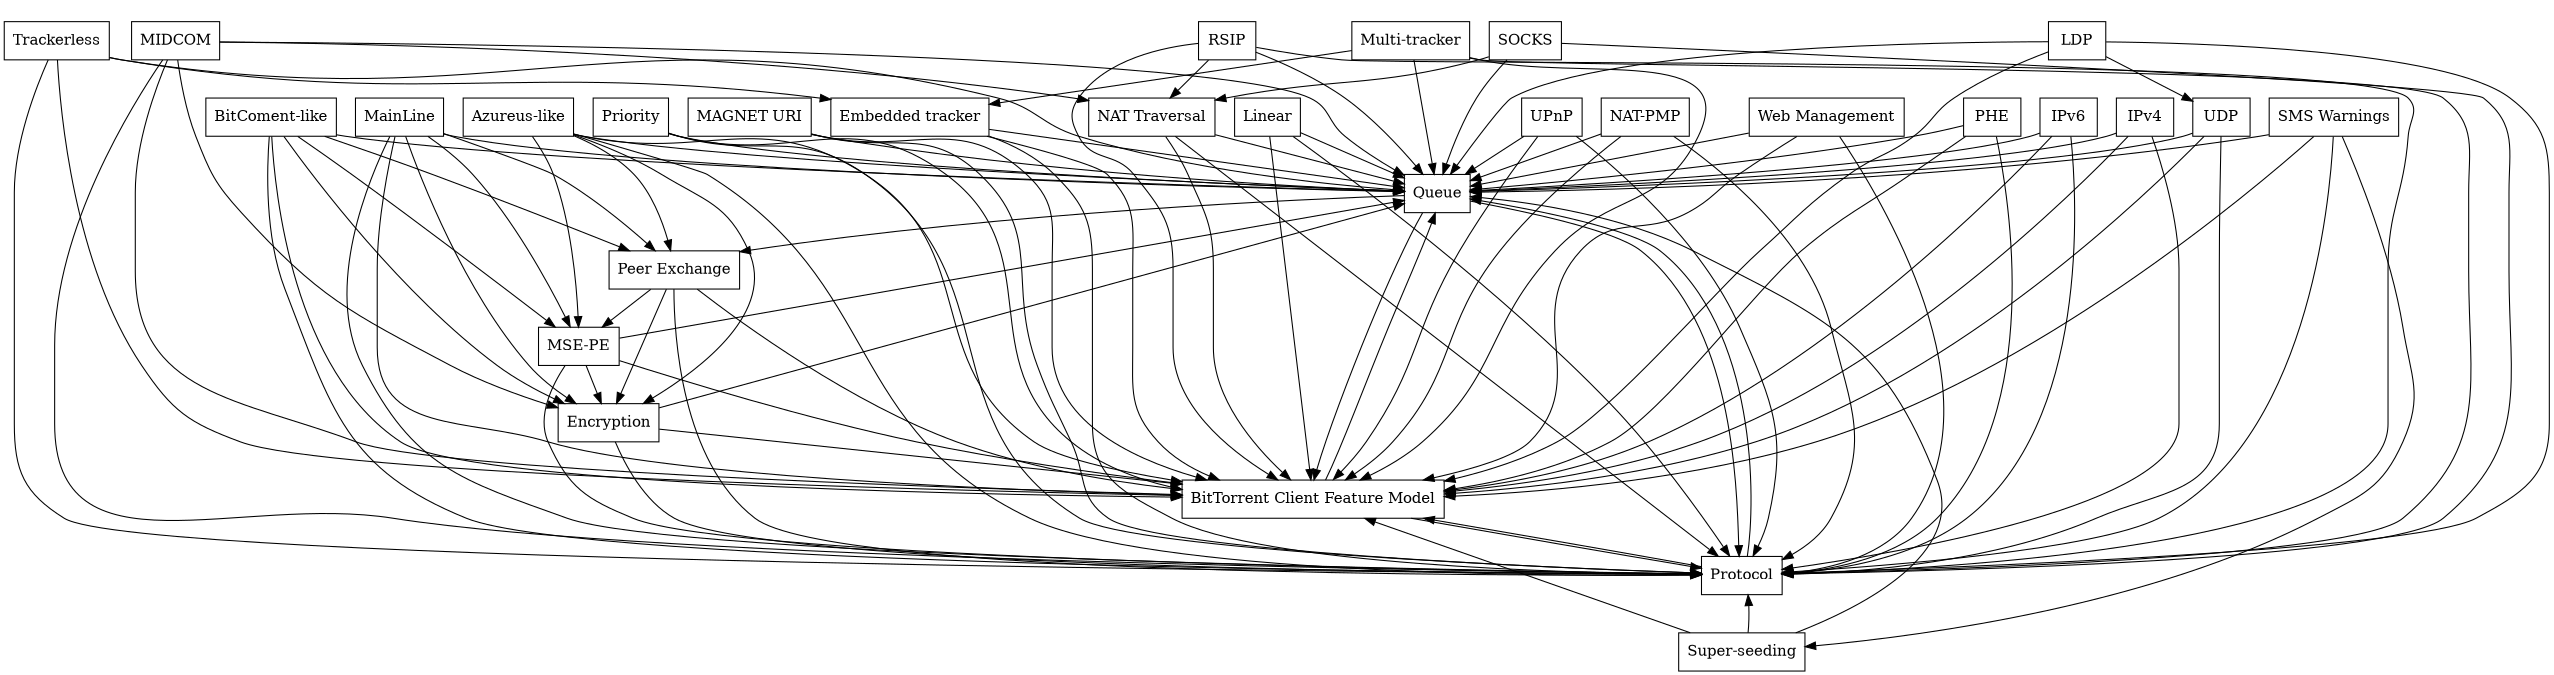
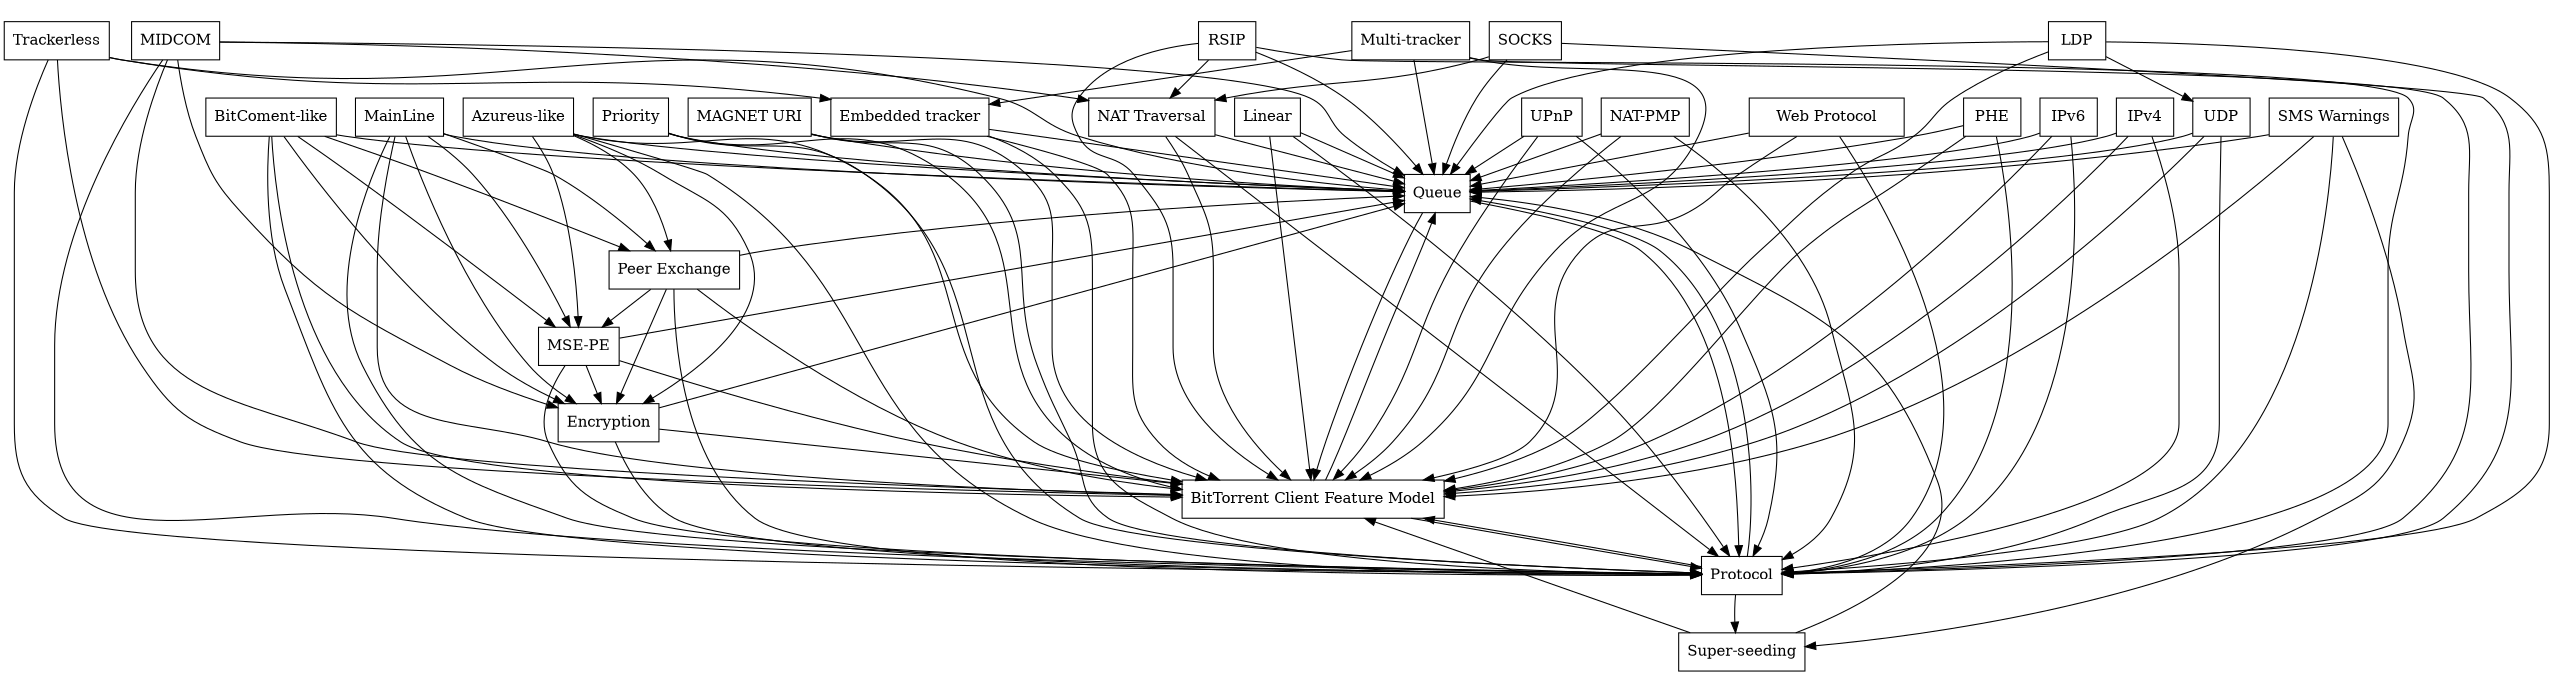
(1827, 117) -> (1827, 117)
(1077, 215) -> (1066, 217)
(1749, 619) -> (1735, 609)
